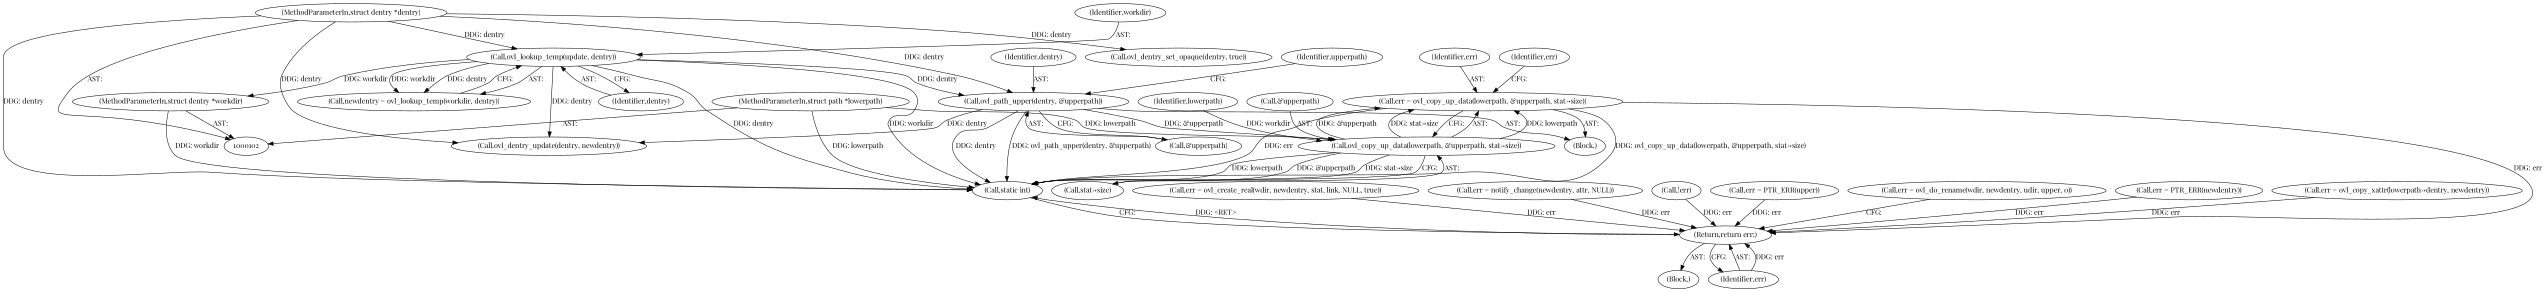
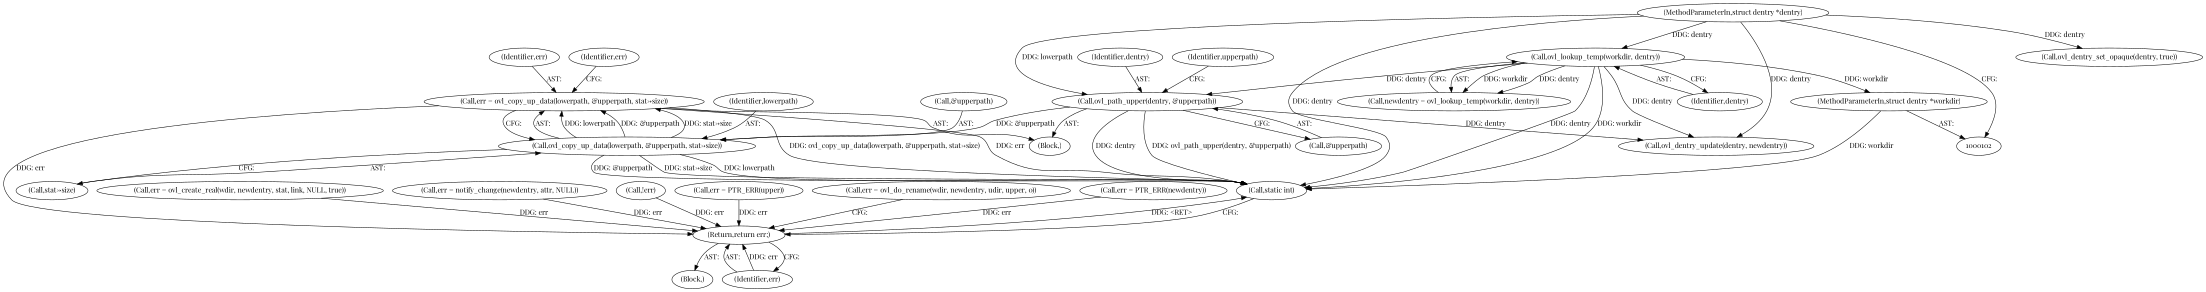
(1120, 13) -> none
(554, 57) -> (1596, 57)
(924, 57) -> (1048, 57)
(96, 79) -> (1990, 79)
(811, 102) -> none
(1269, 124) -> (754, 124)
(2397, 191) -> none
